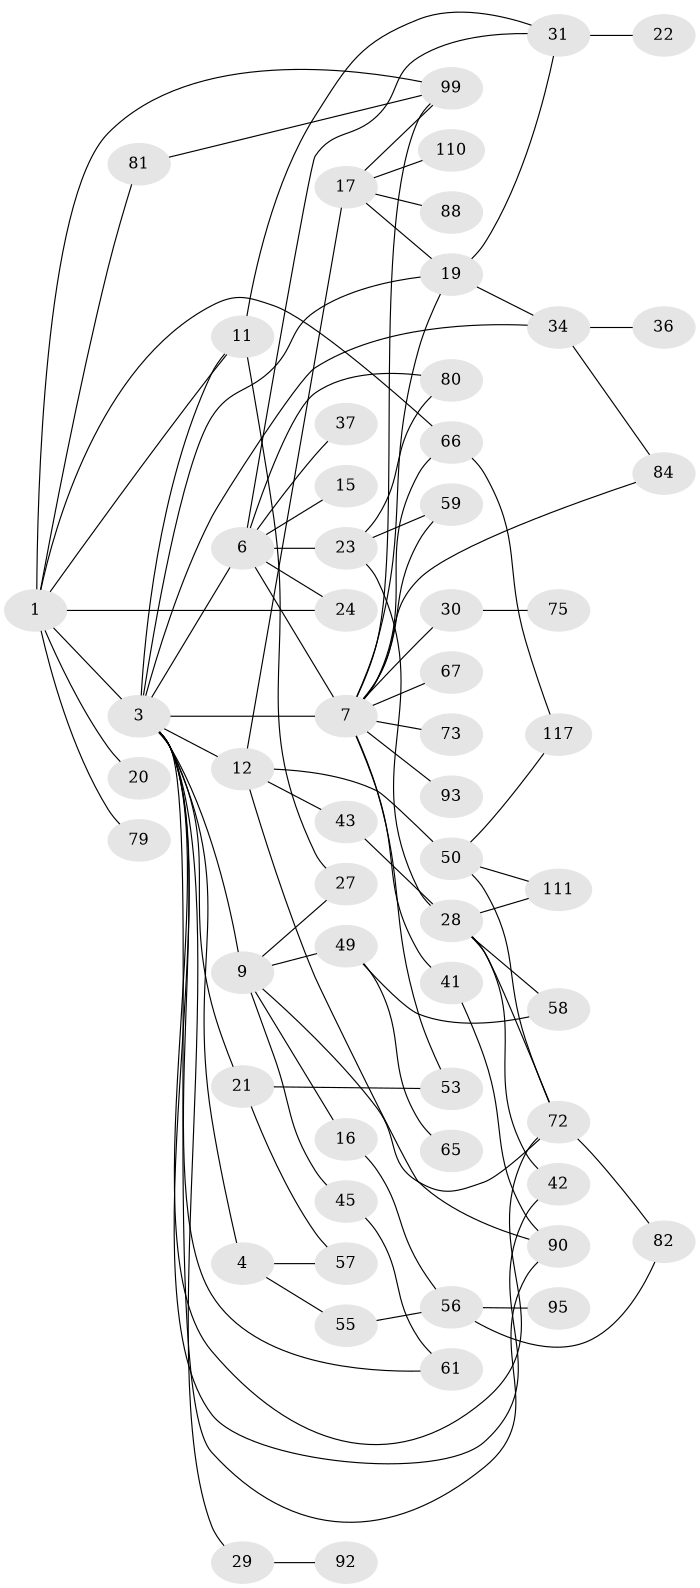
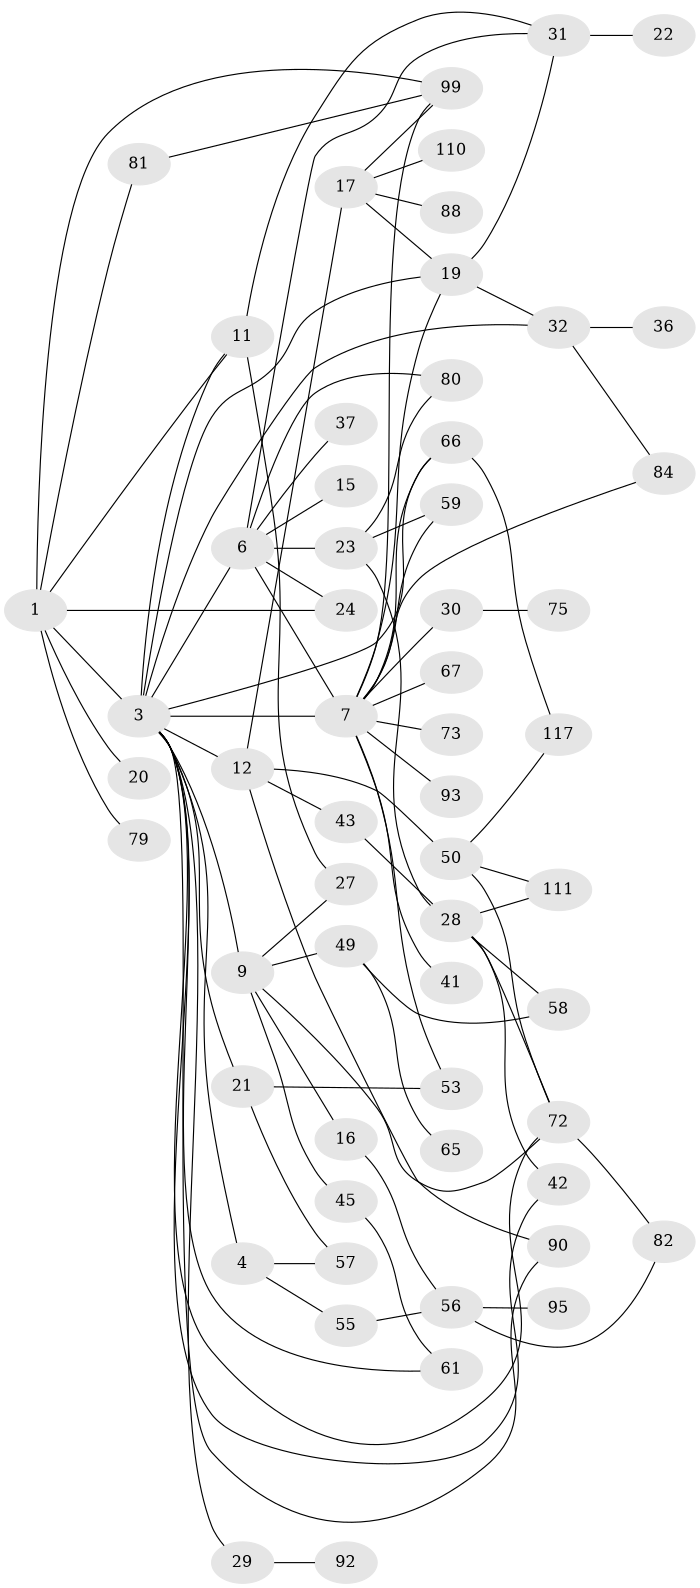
(180, 327) -> (368, 647)
(559, 328) -> (559, 328)
(498, 1118) -> none
